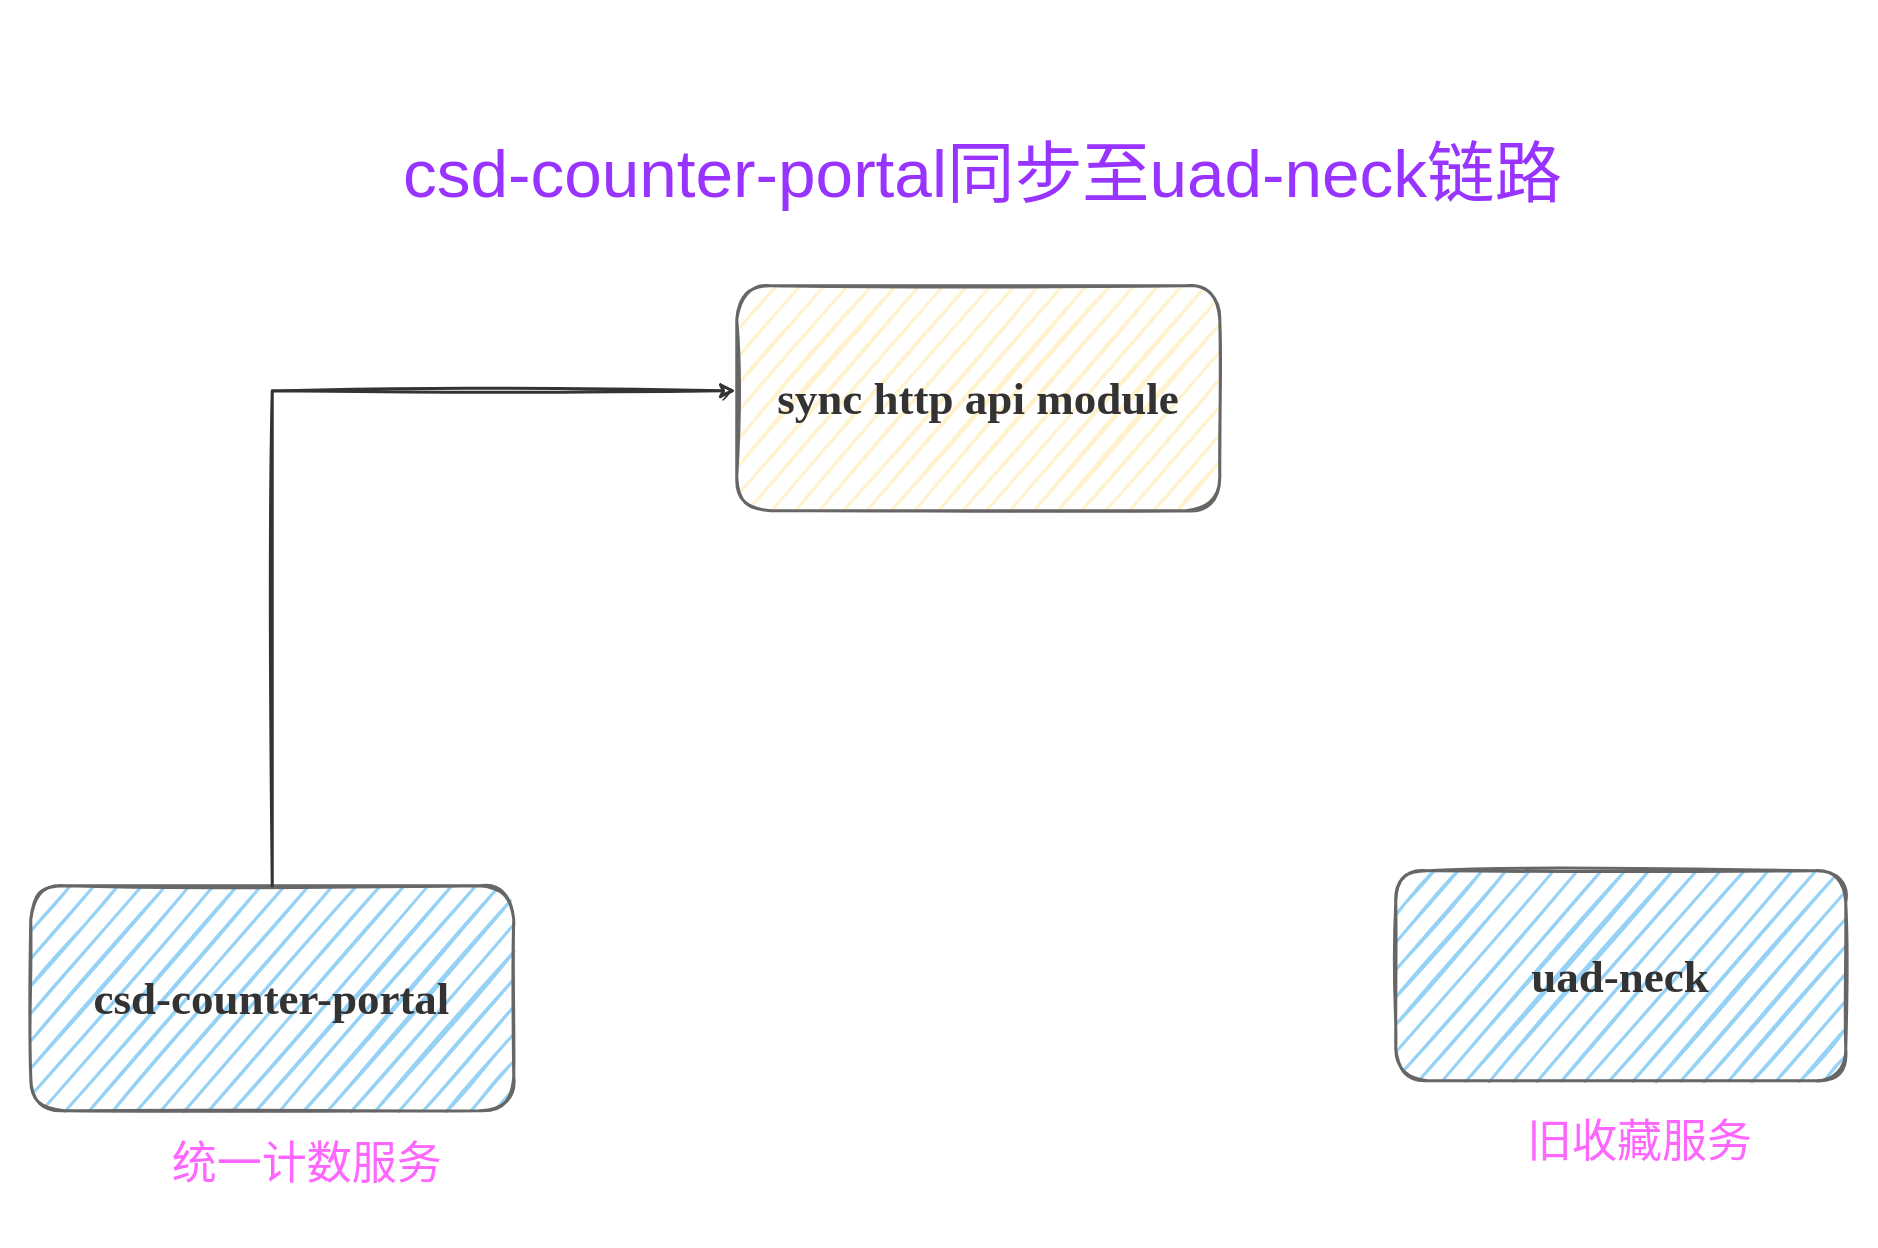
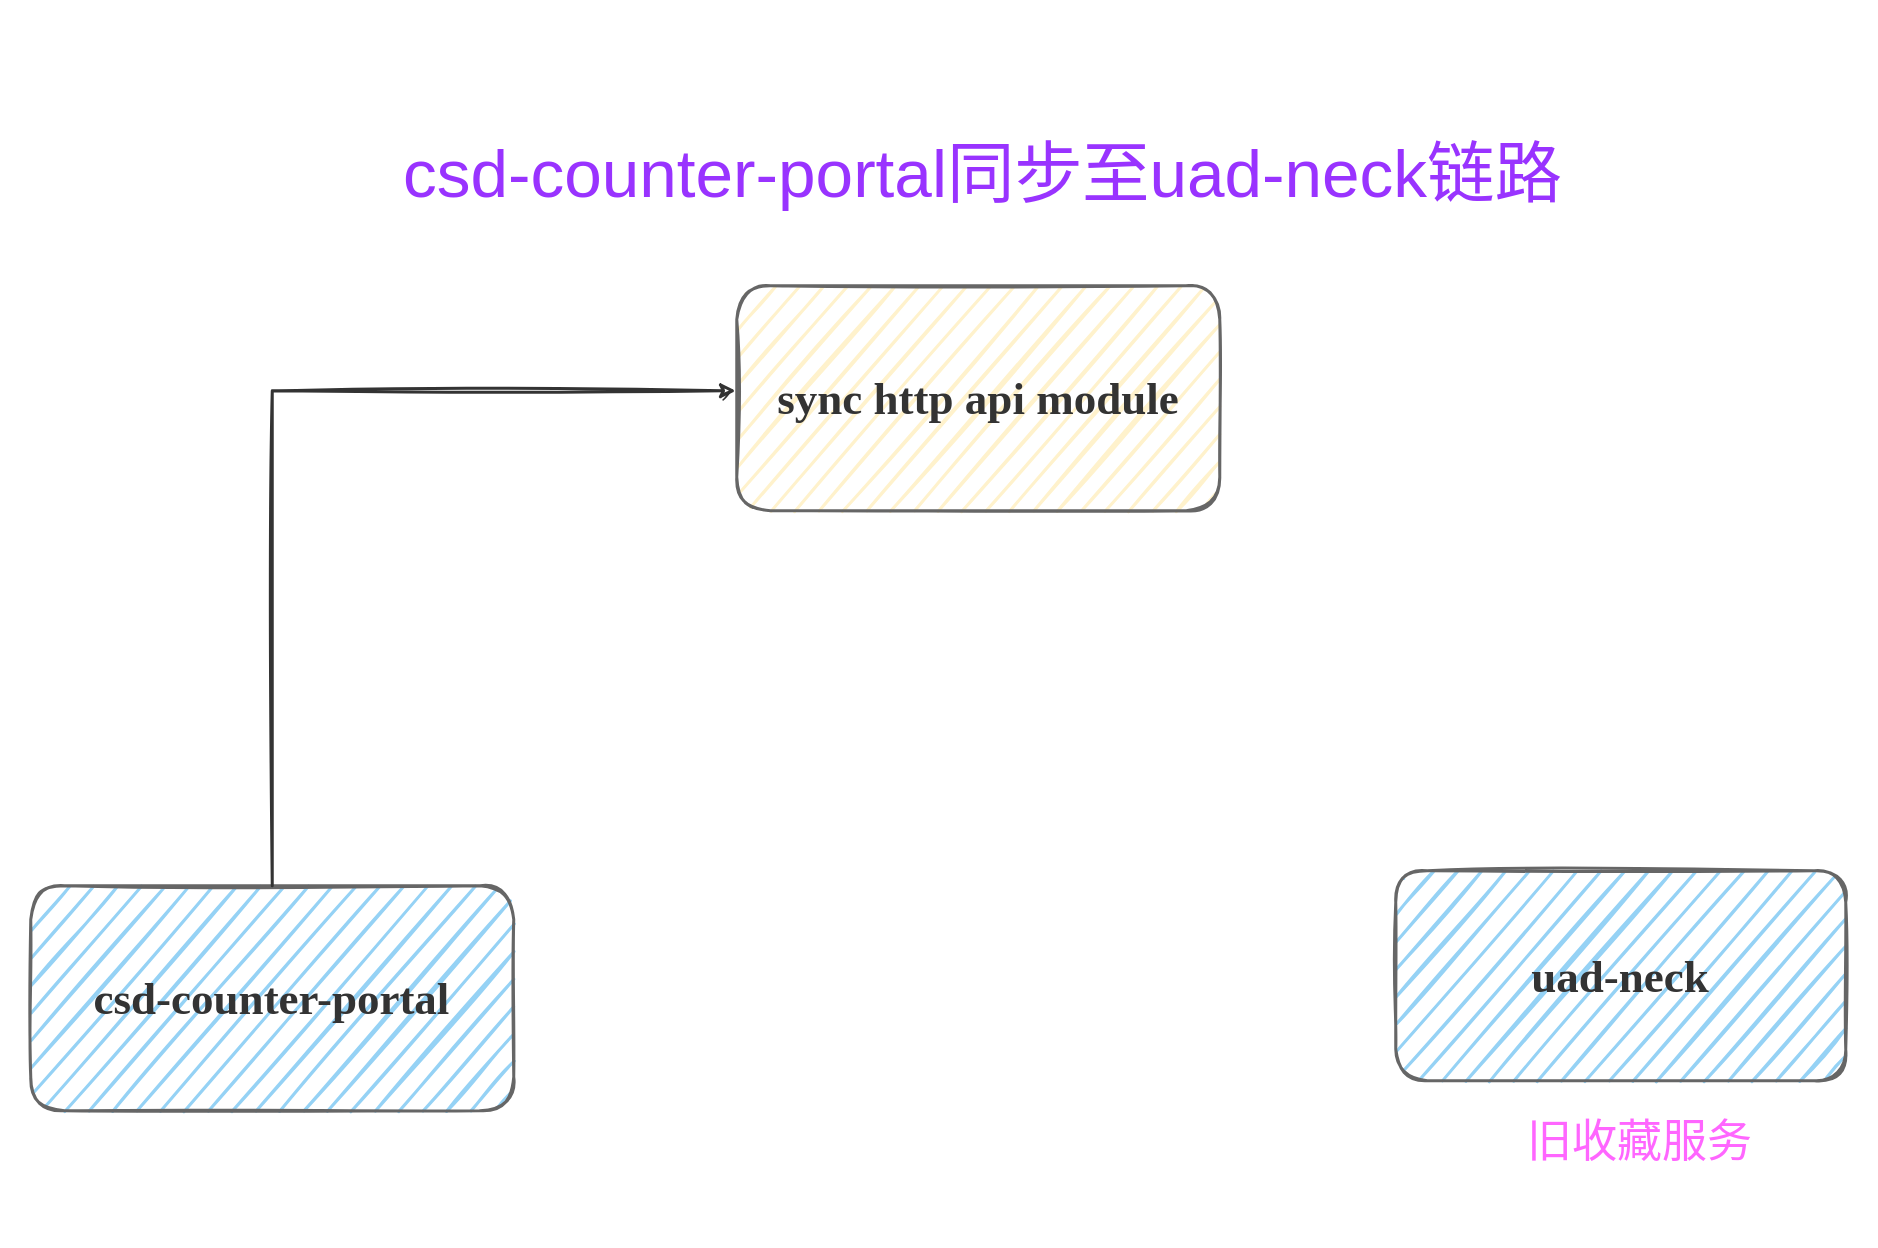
(307, 1163) -> none
